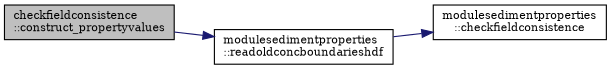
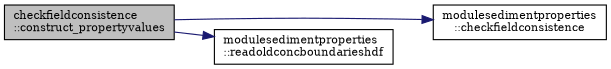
(407, 35) -> (298, 18)
